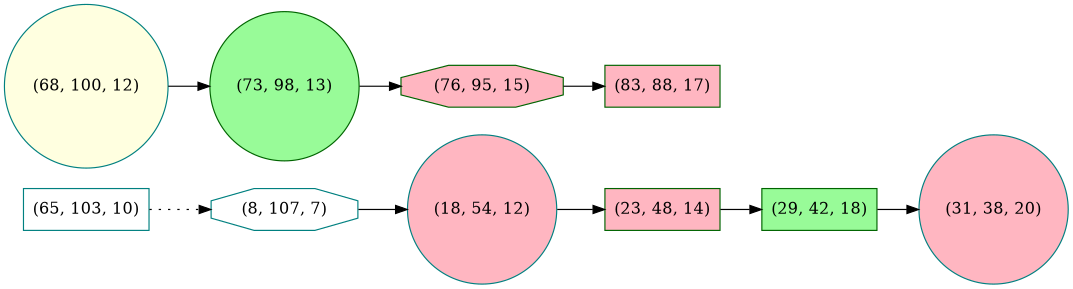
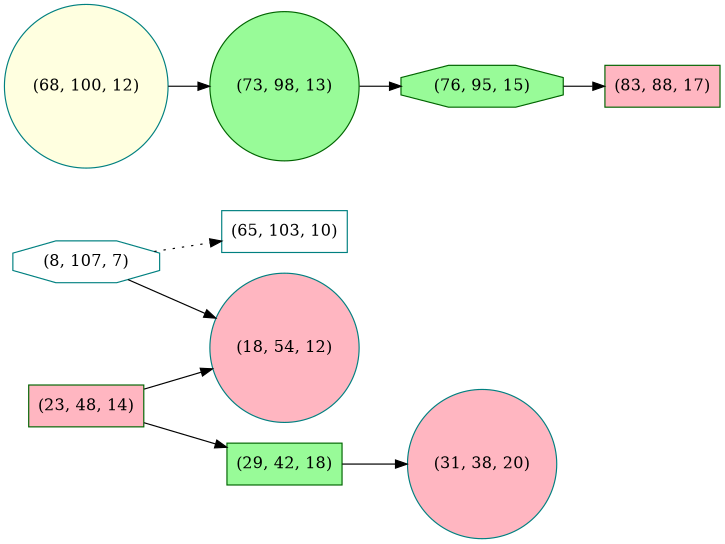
(482, 86) -> (482, 86)
(174, 209) -> (182, 247)
(575, 209) -> (173, 381)
